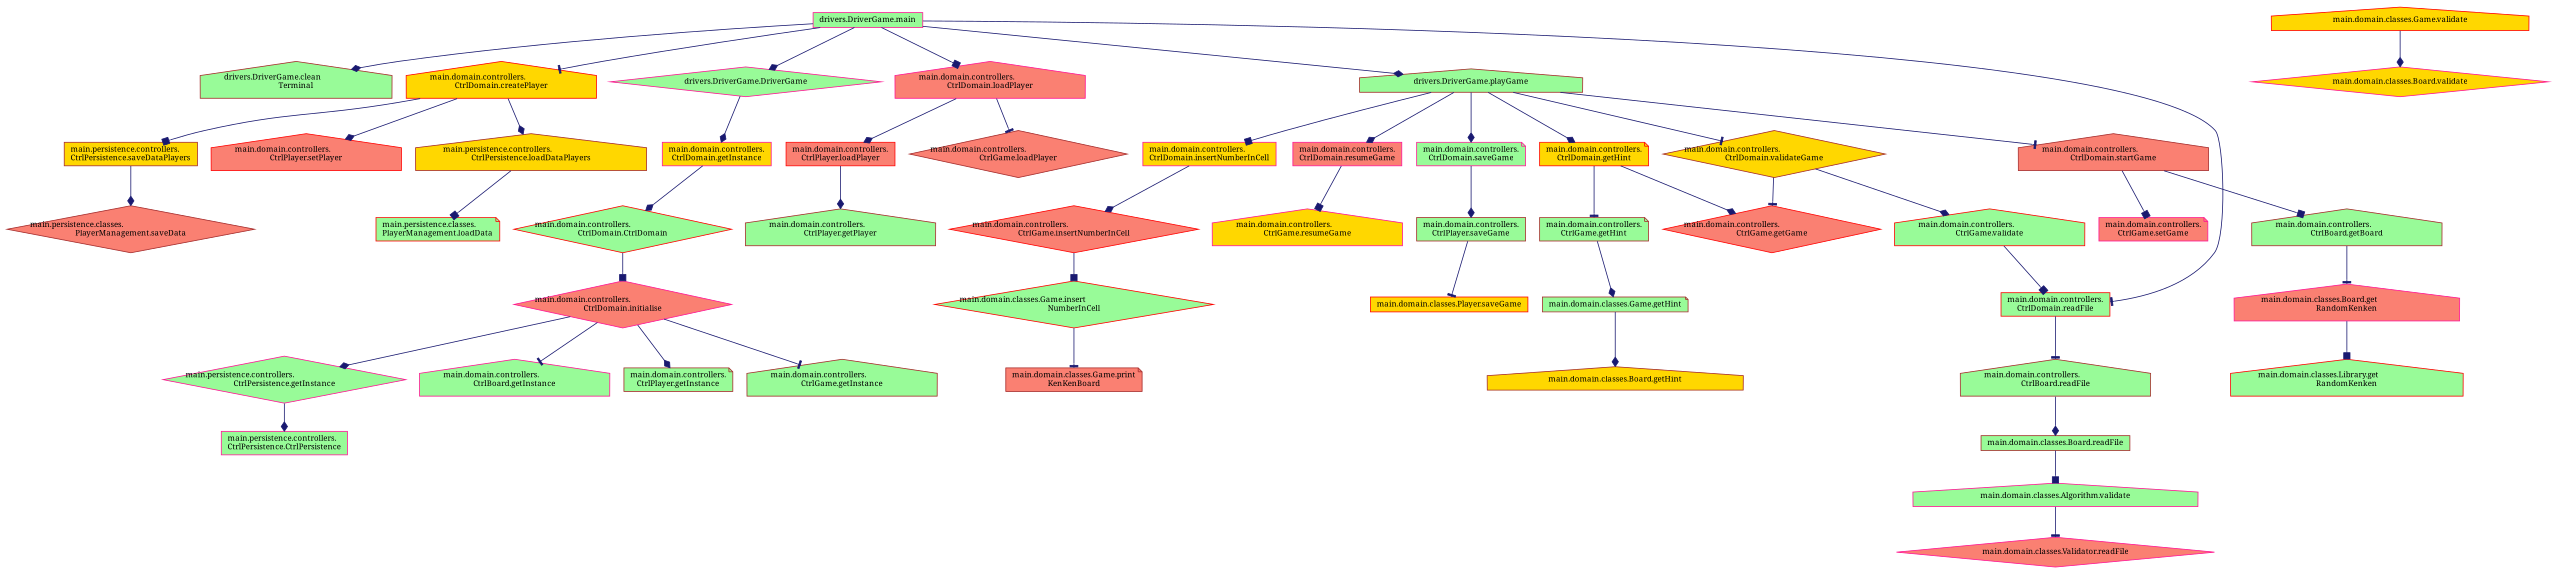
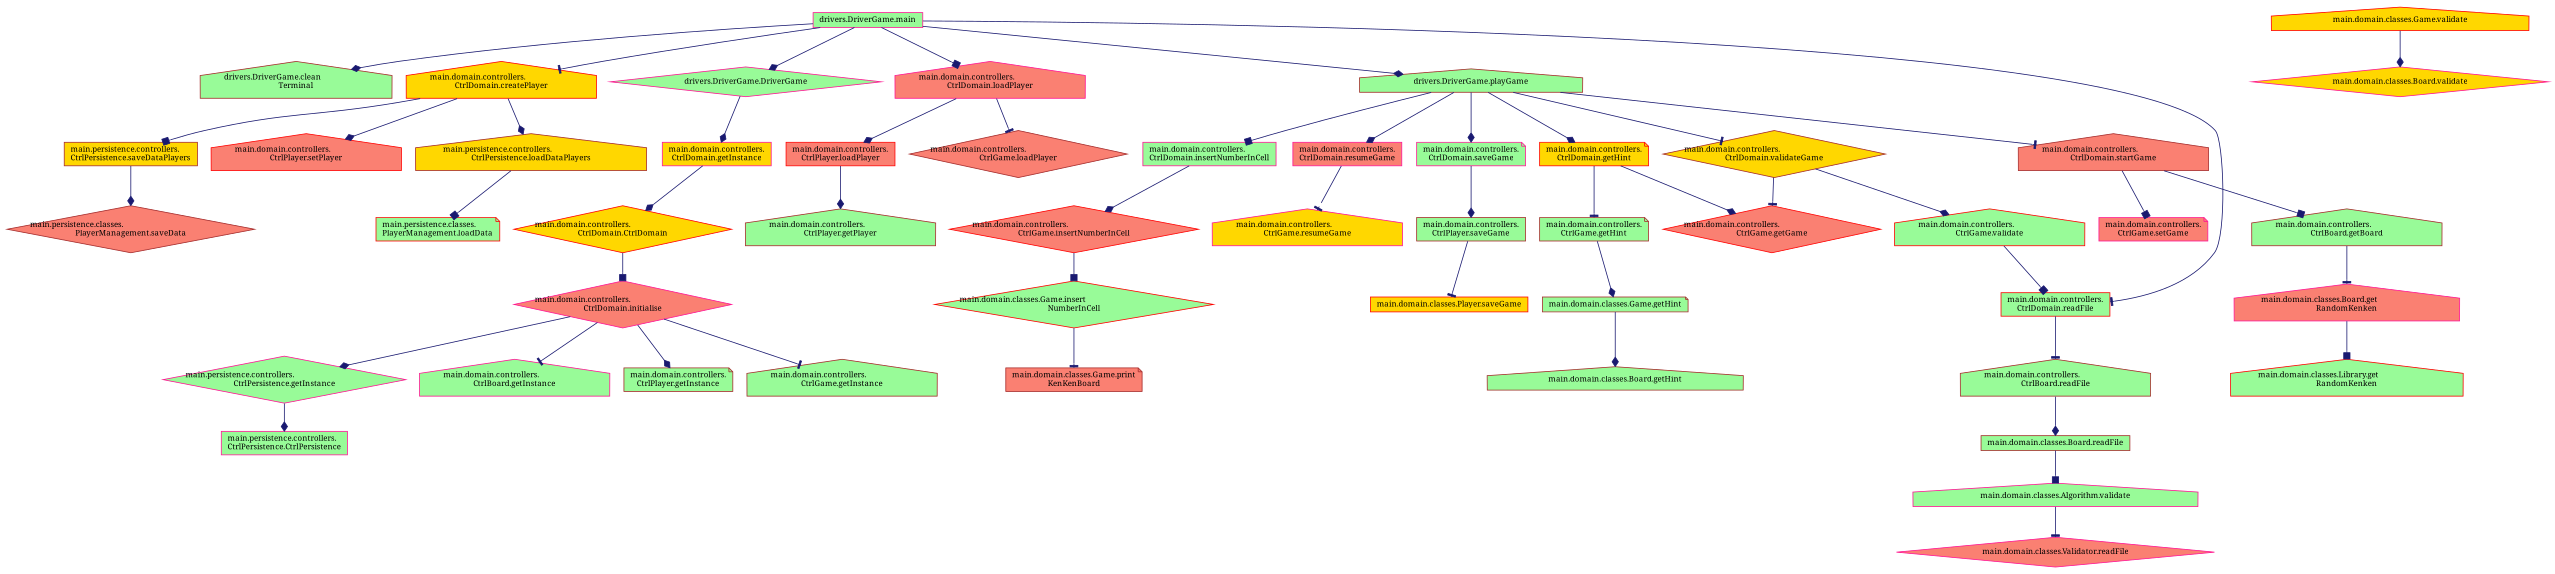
(1209, 154) -> (1209, 154)
(1331, 184) -> (1331, 184)
(623, 229) -> (623, 229)
(1615, 380) -> (1615, 380)
